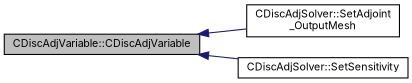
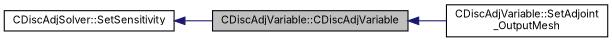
(323, 21) -> (527, 21)
(223, 57) -> (199, 21)
